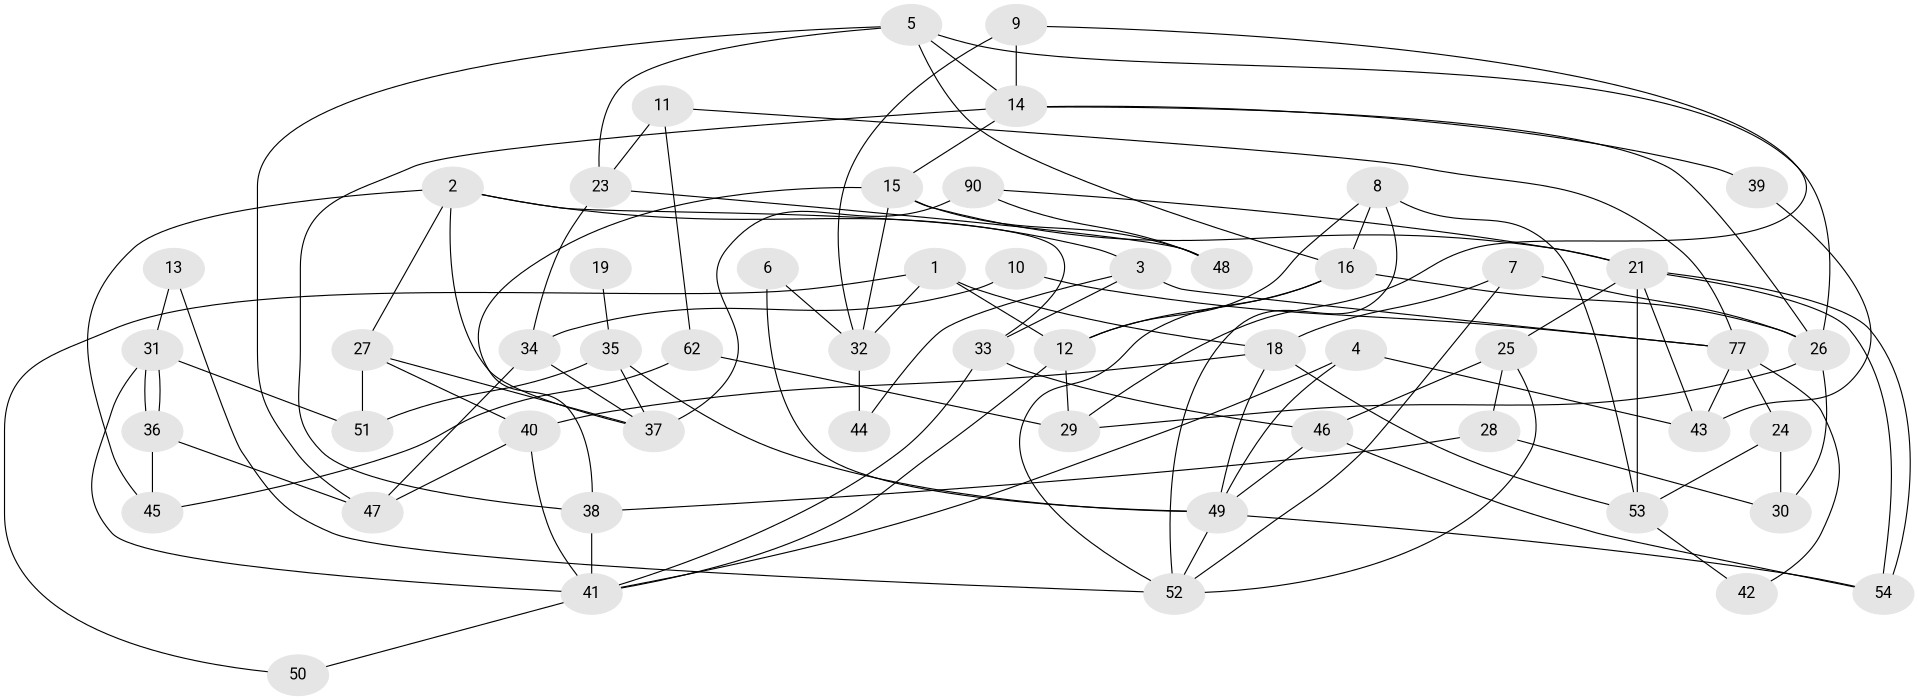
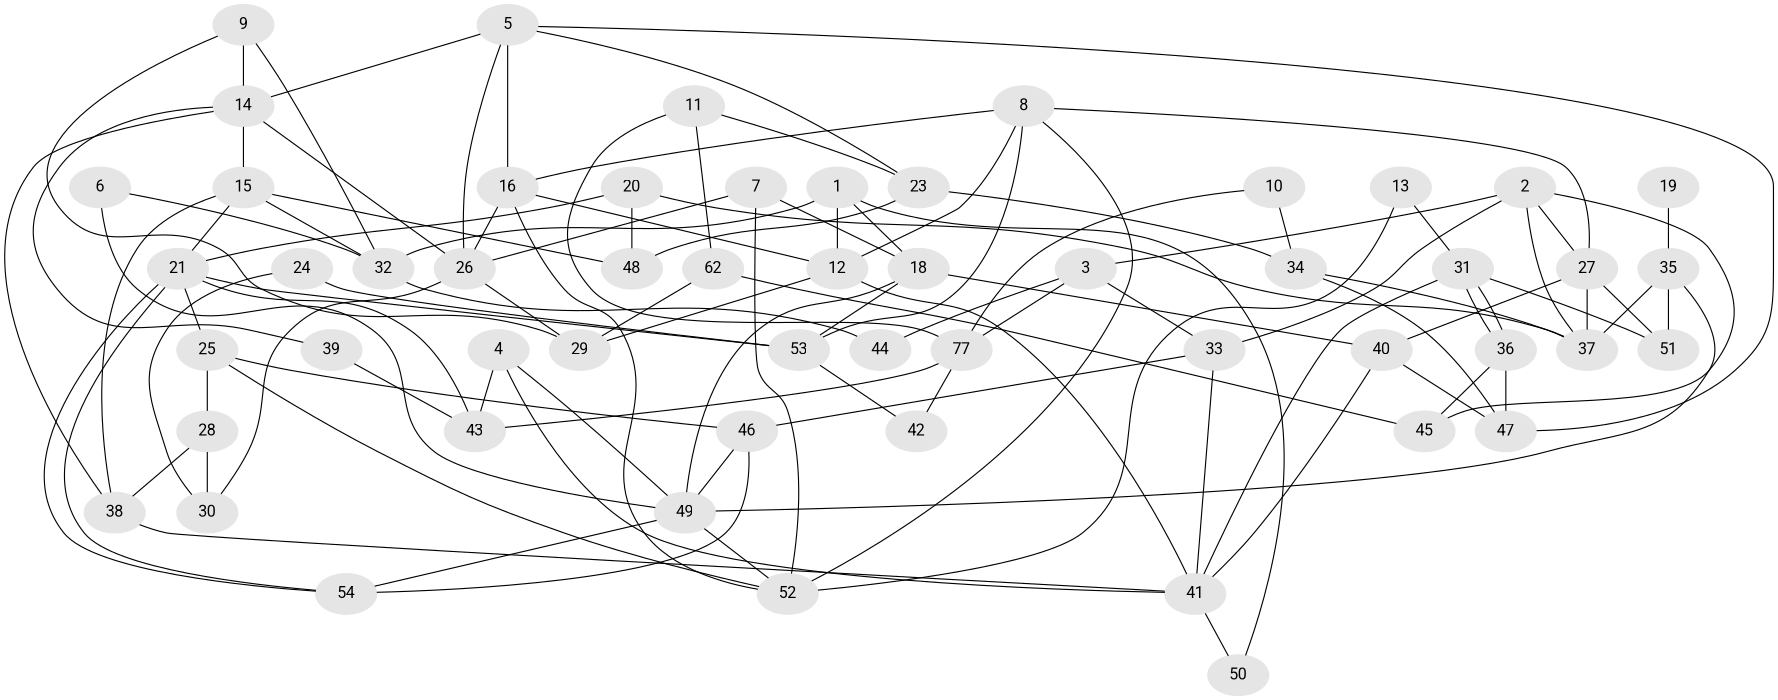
none -> (1355, 129)
(973, 187) -> (632, 187)
(1759, 391) -> none
